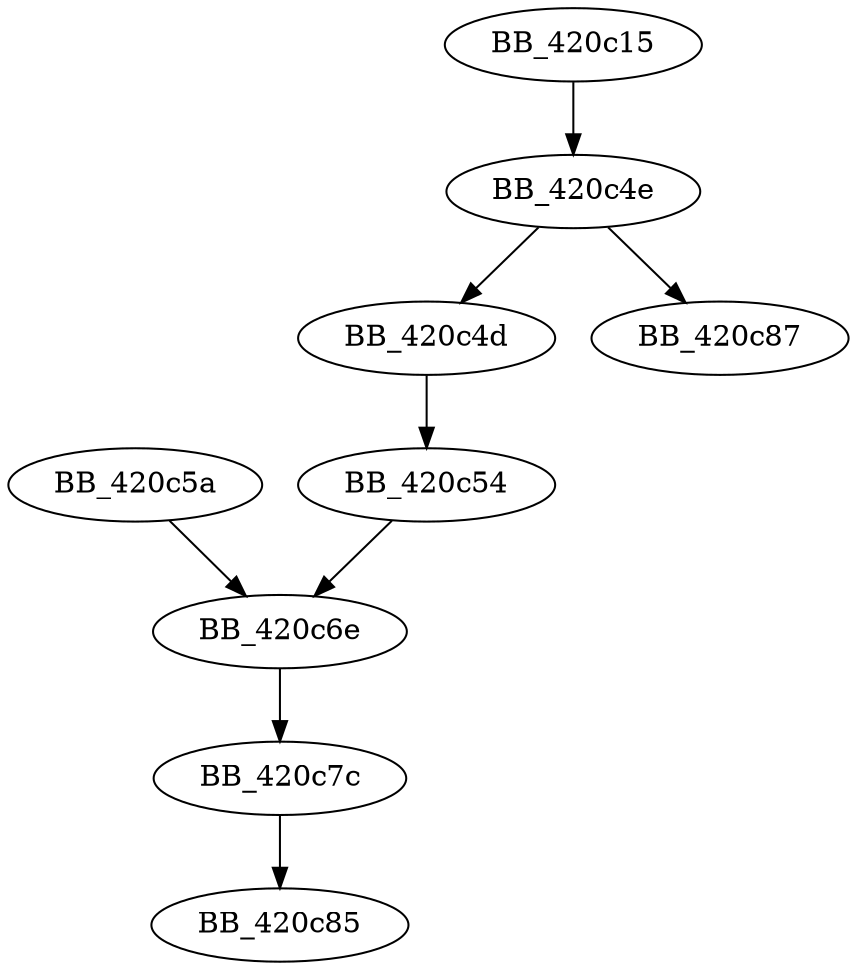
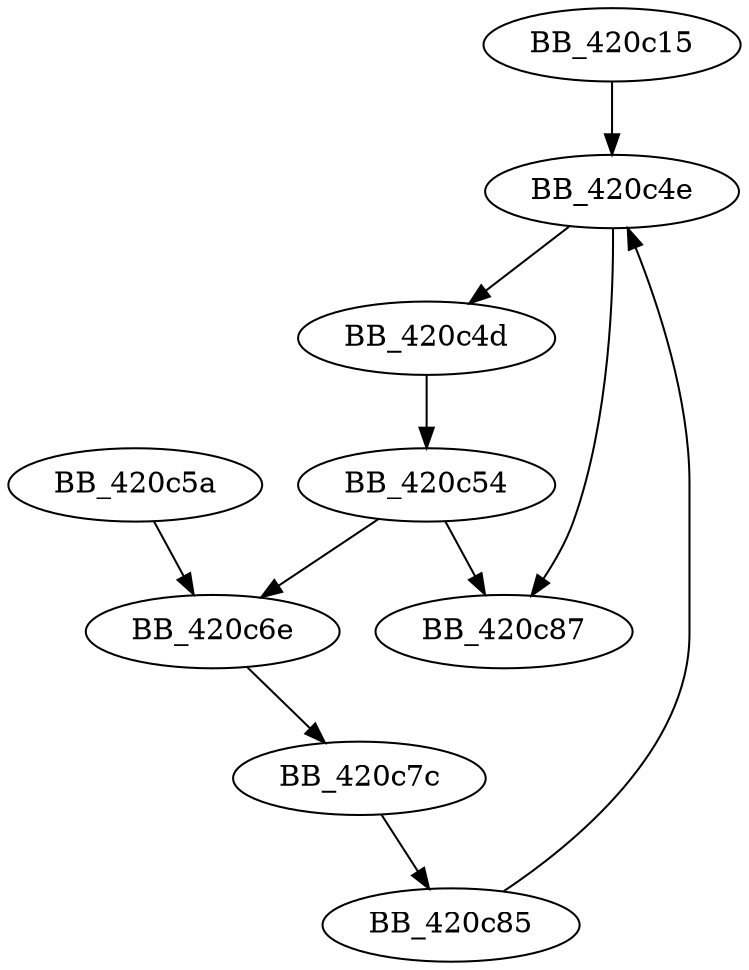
none -> (460, 549)
none -> (689, 602)
